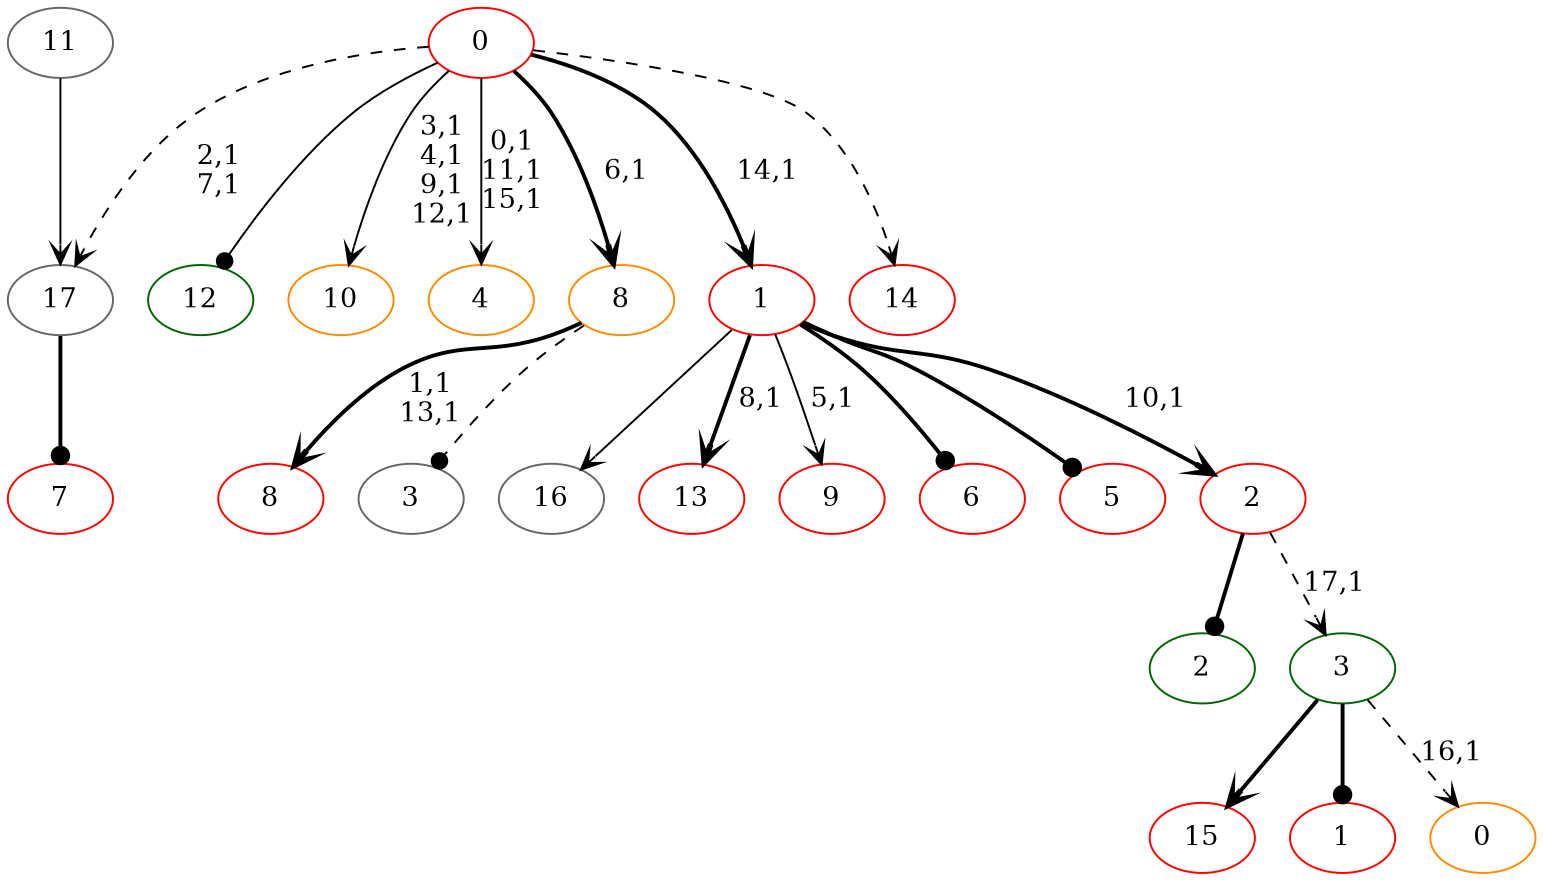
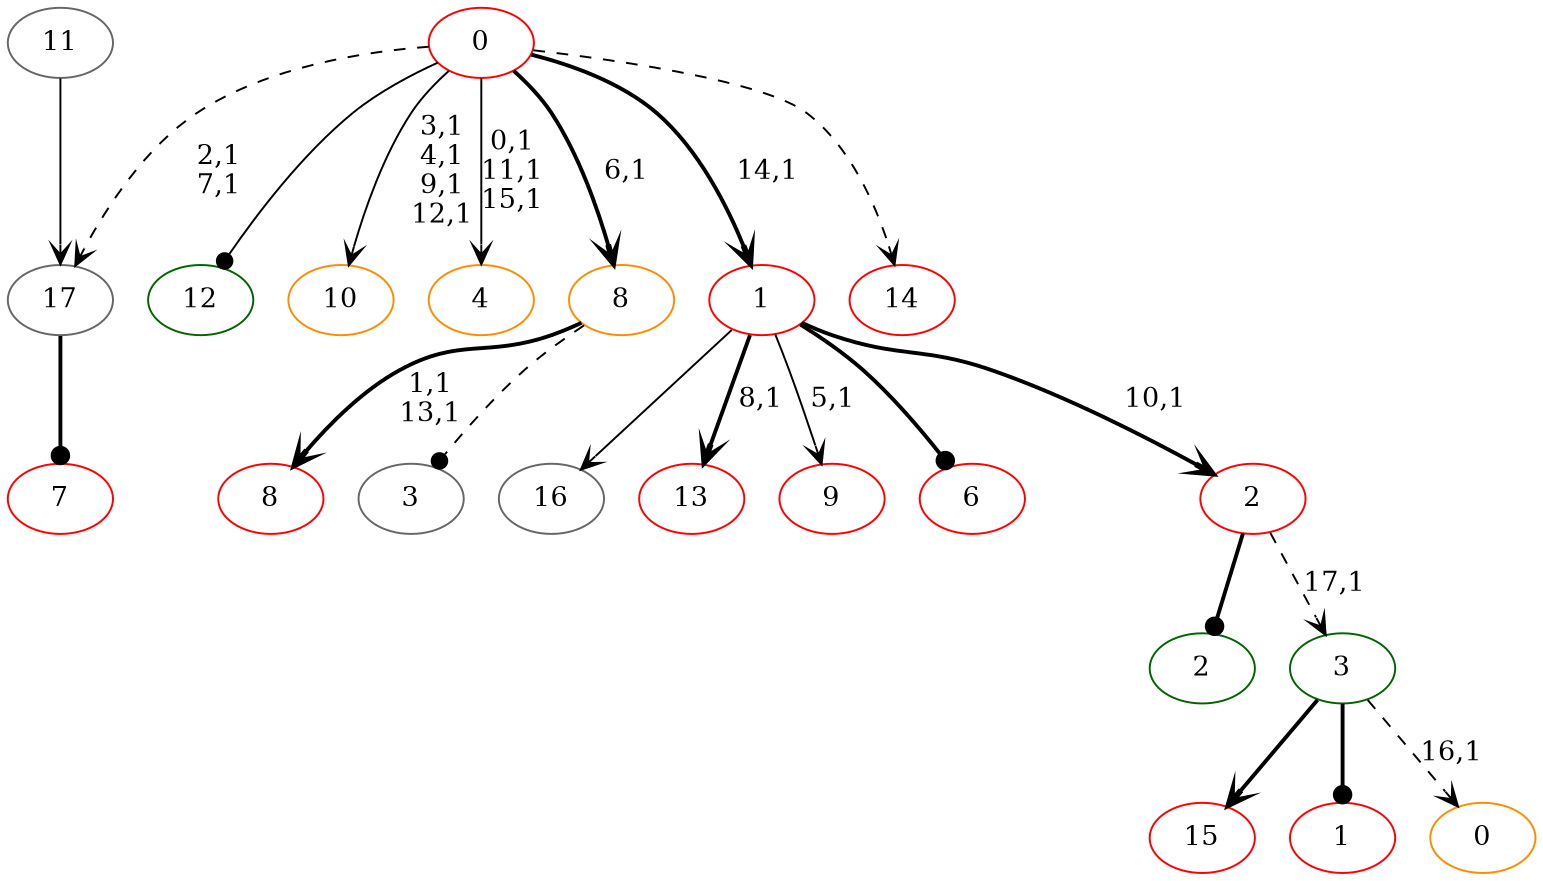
(1113, 499) -> none
